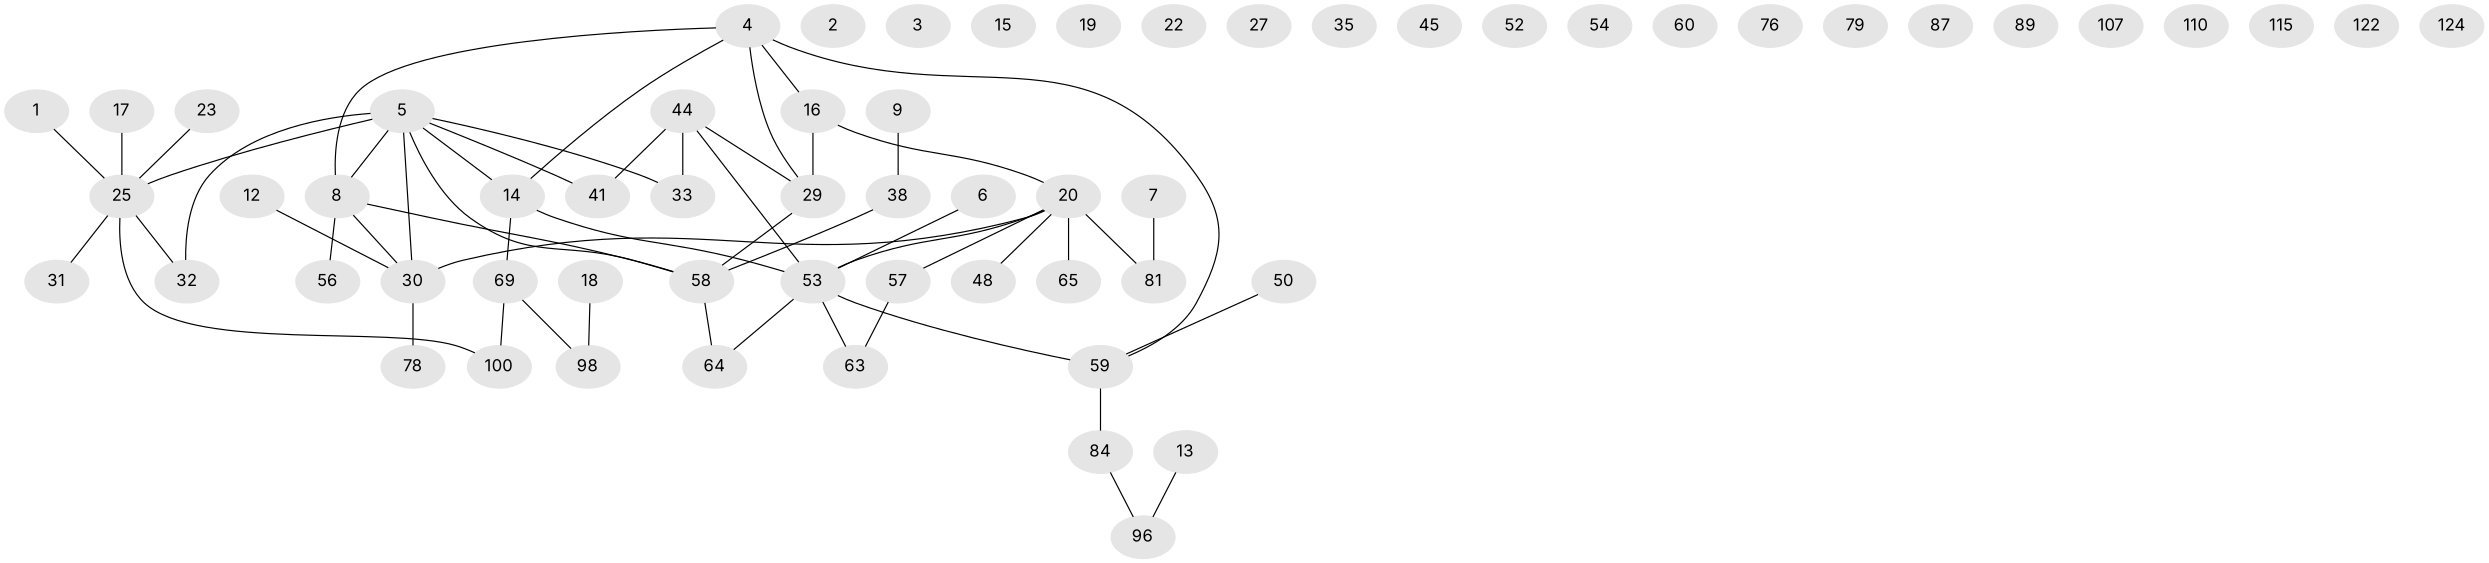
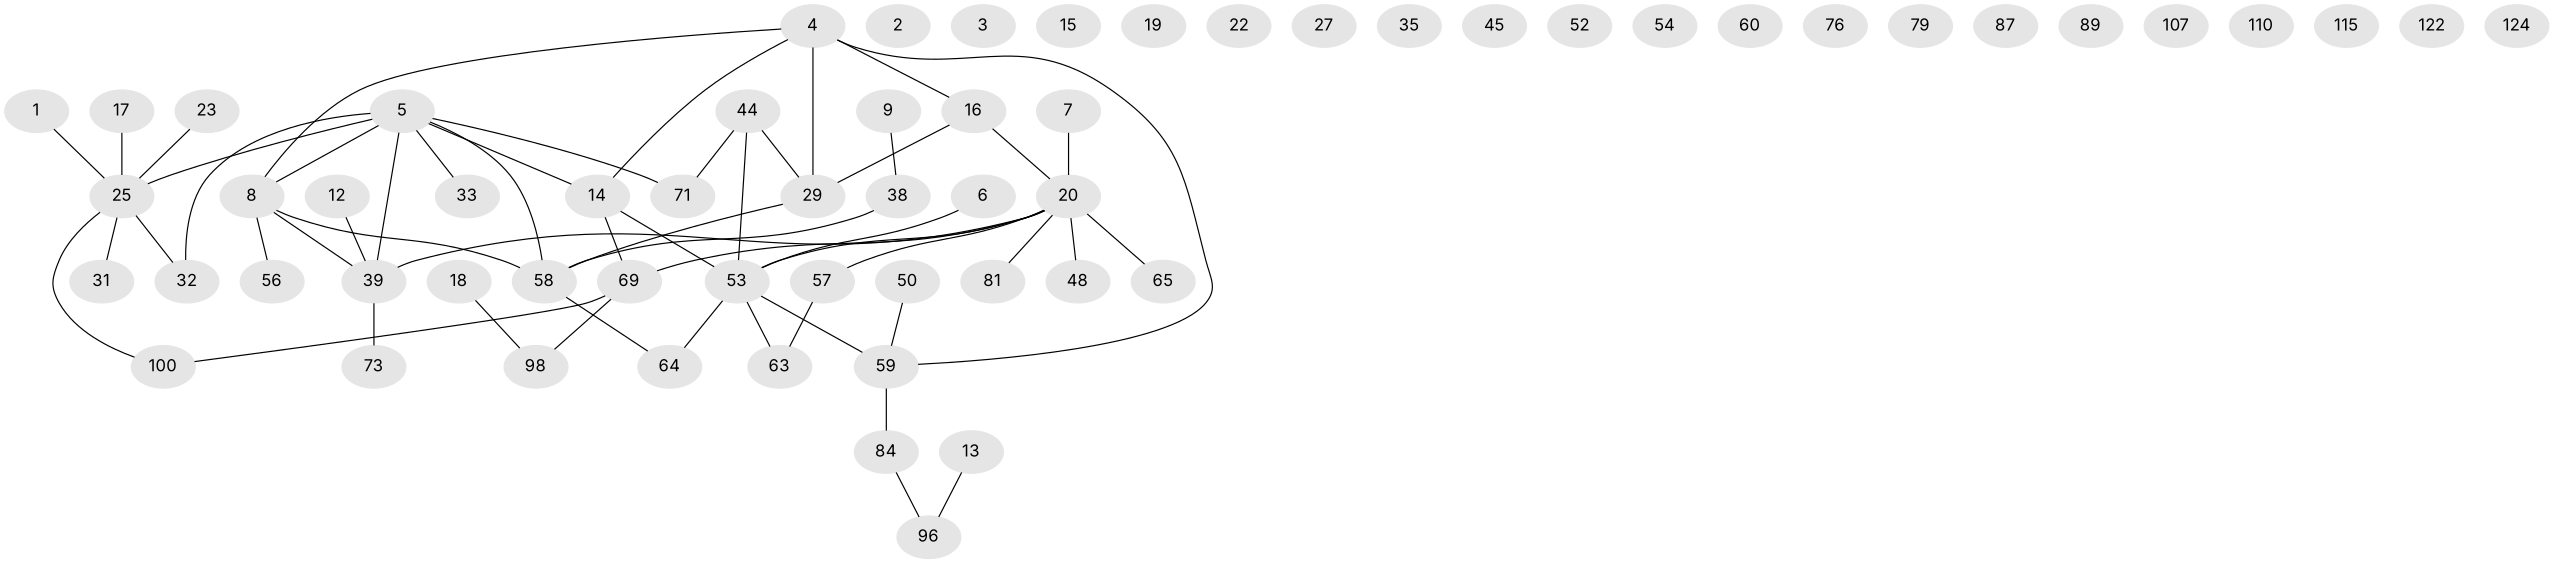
(683, 154) -> none
(598, 196) -> (683, 196)
(1154, 239) -> (1069, 154)
none -> (763, 249)
(413, 282) -> (374, 282)
(413, 367) -> (374, 367)
